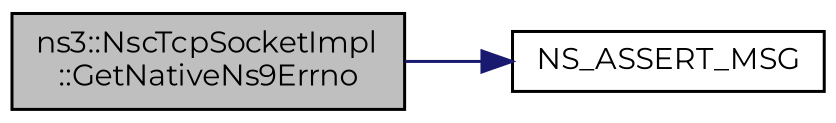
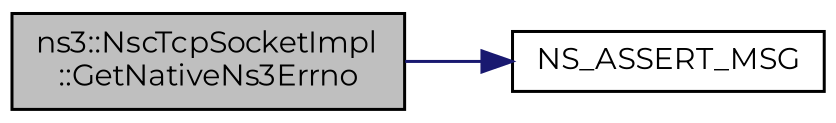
(208, 61) -> (208, 61)
